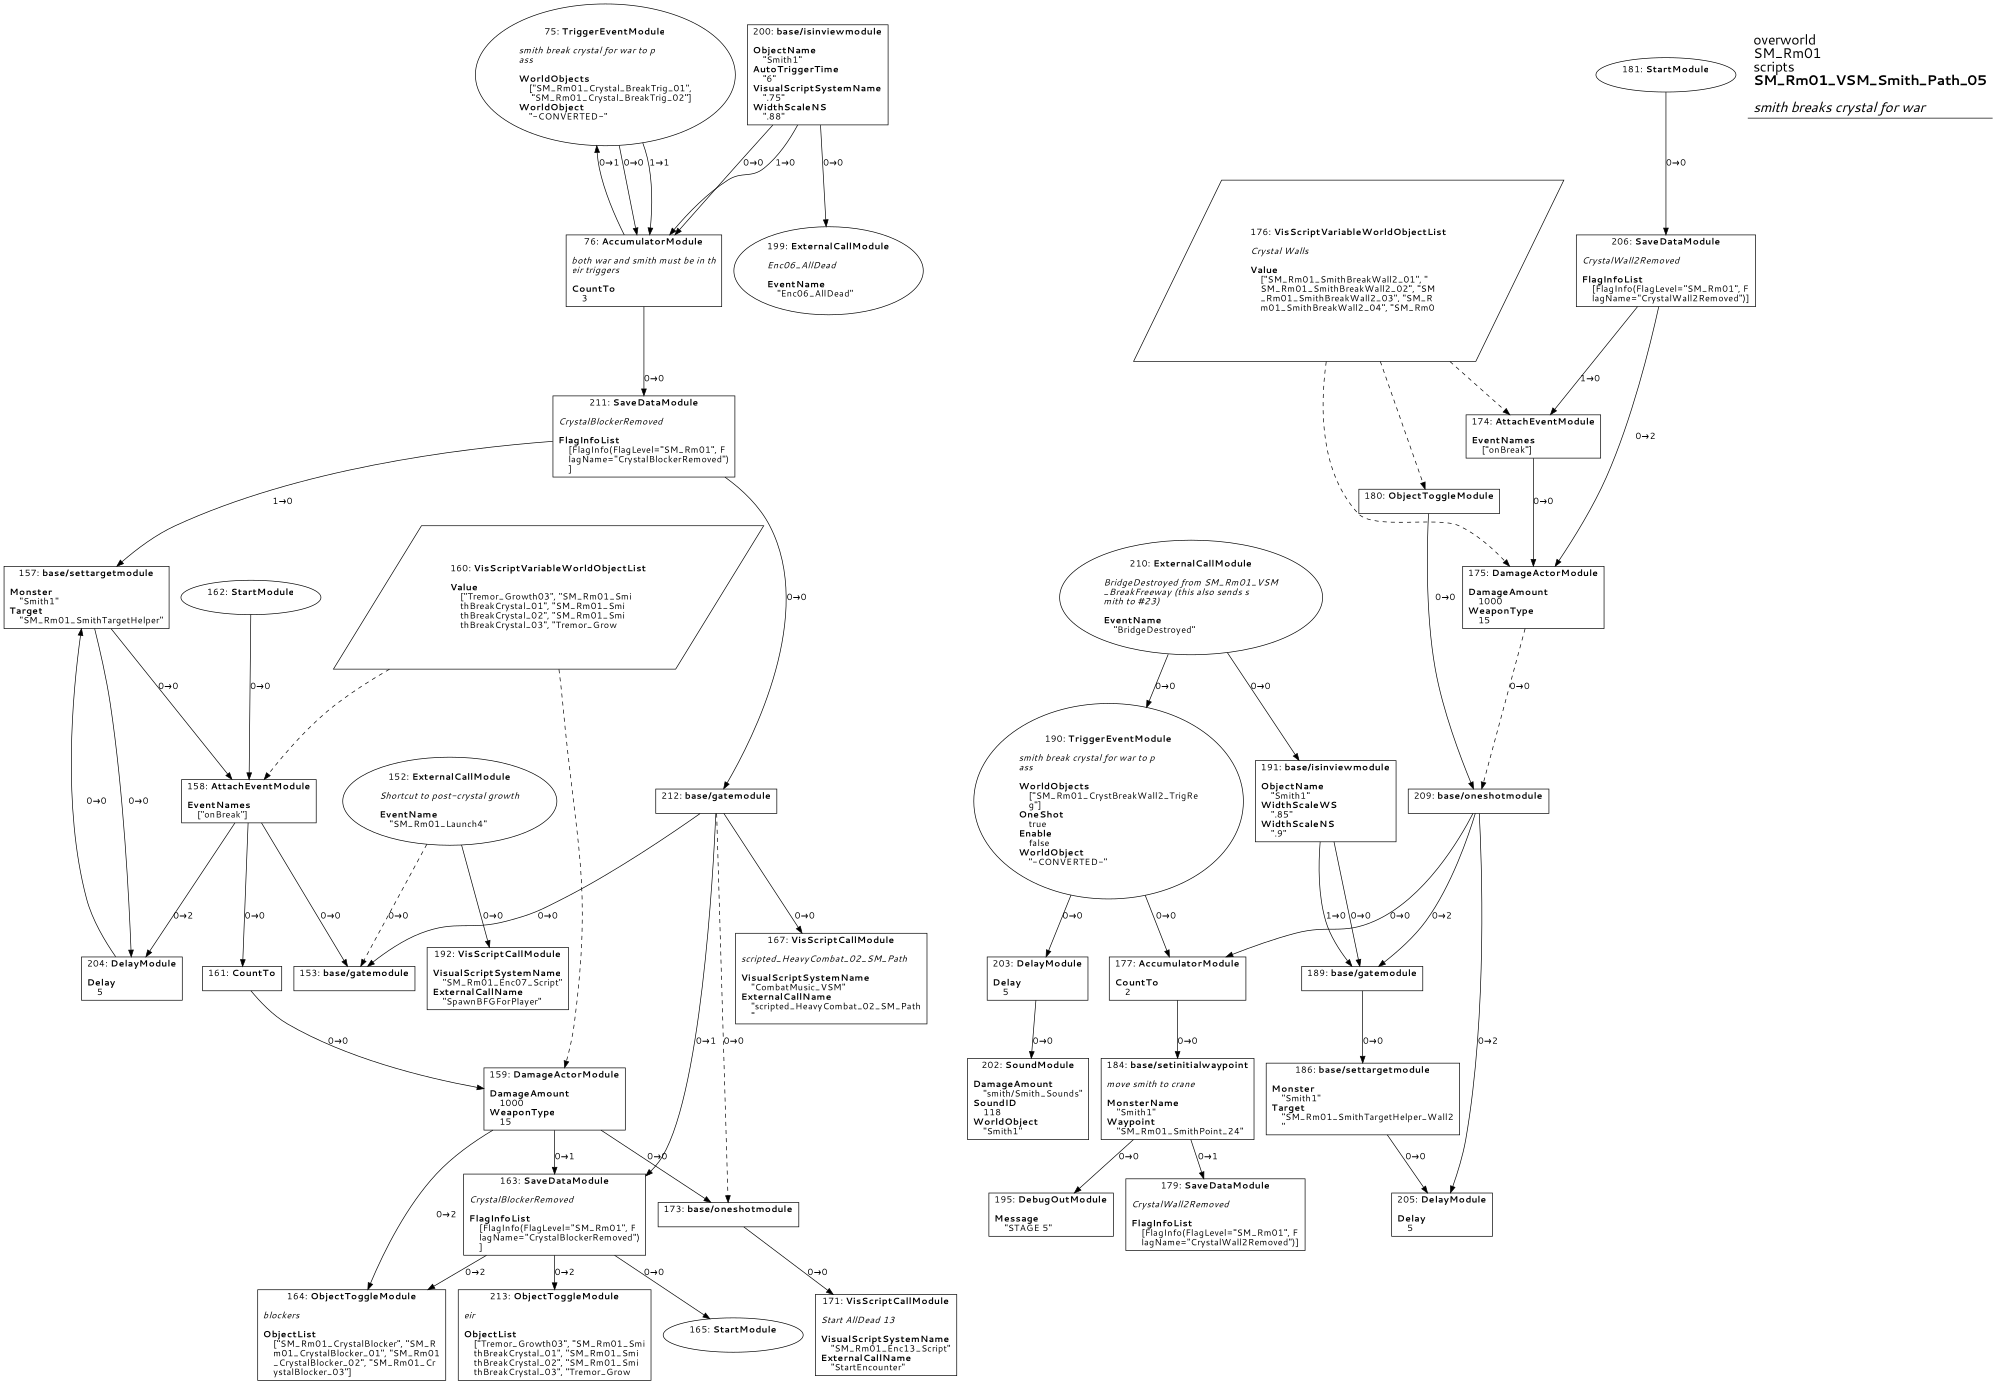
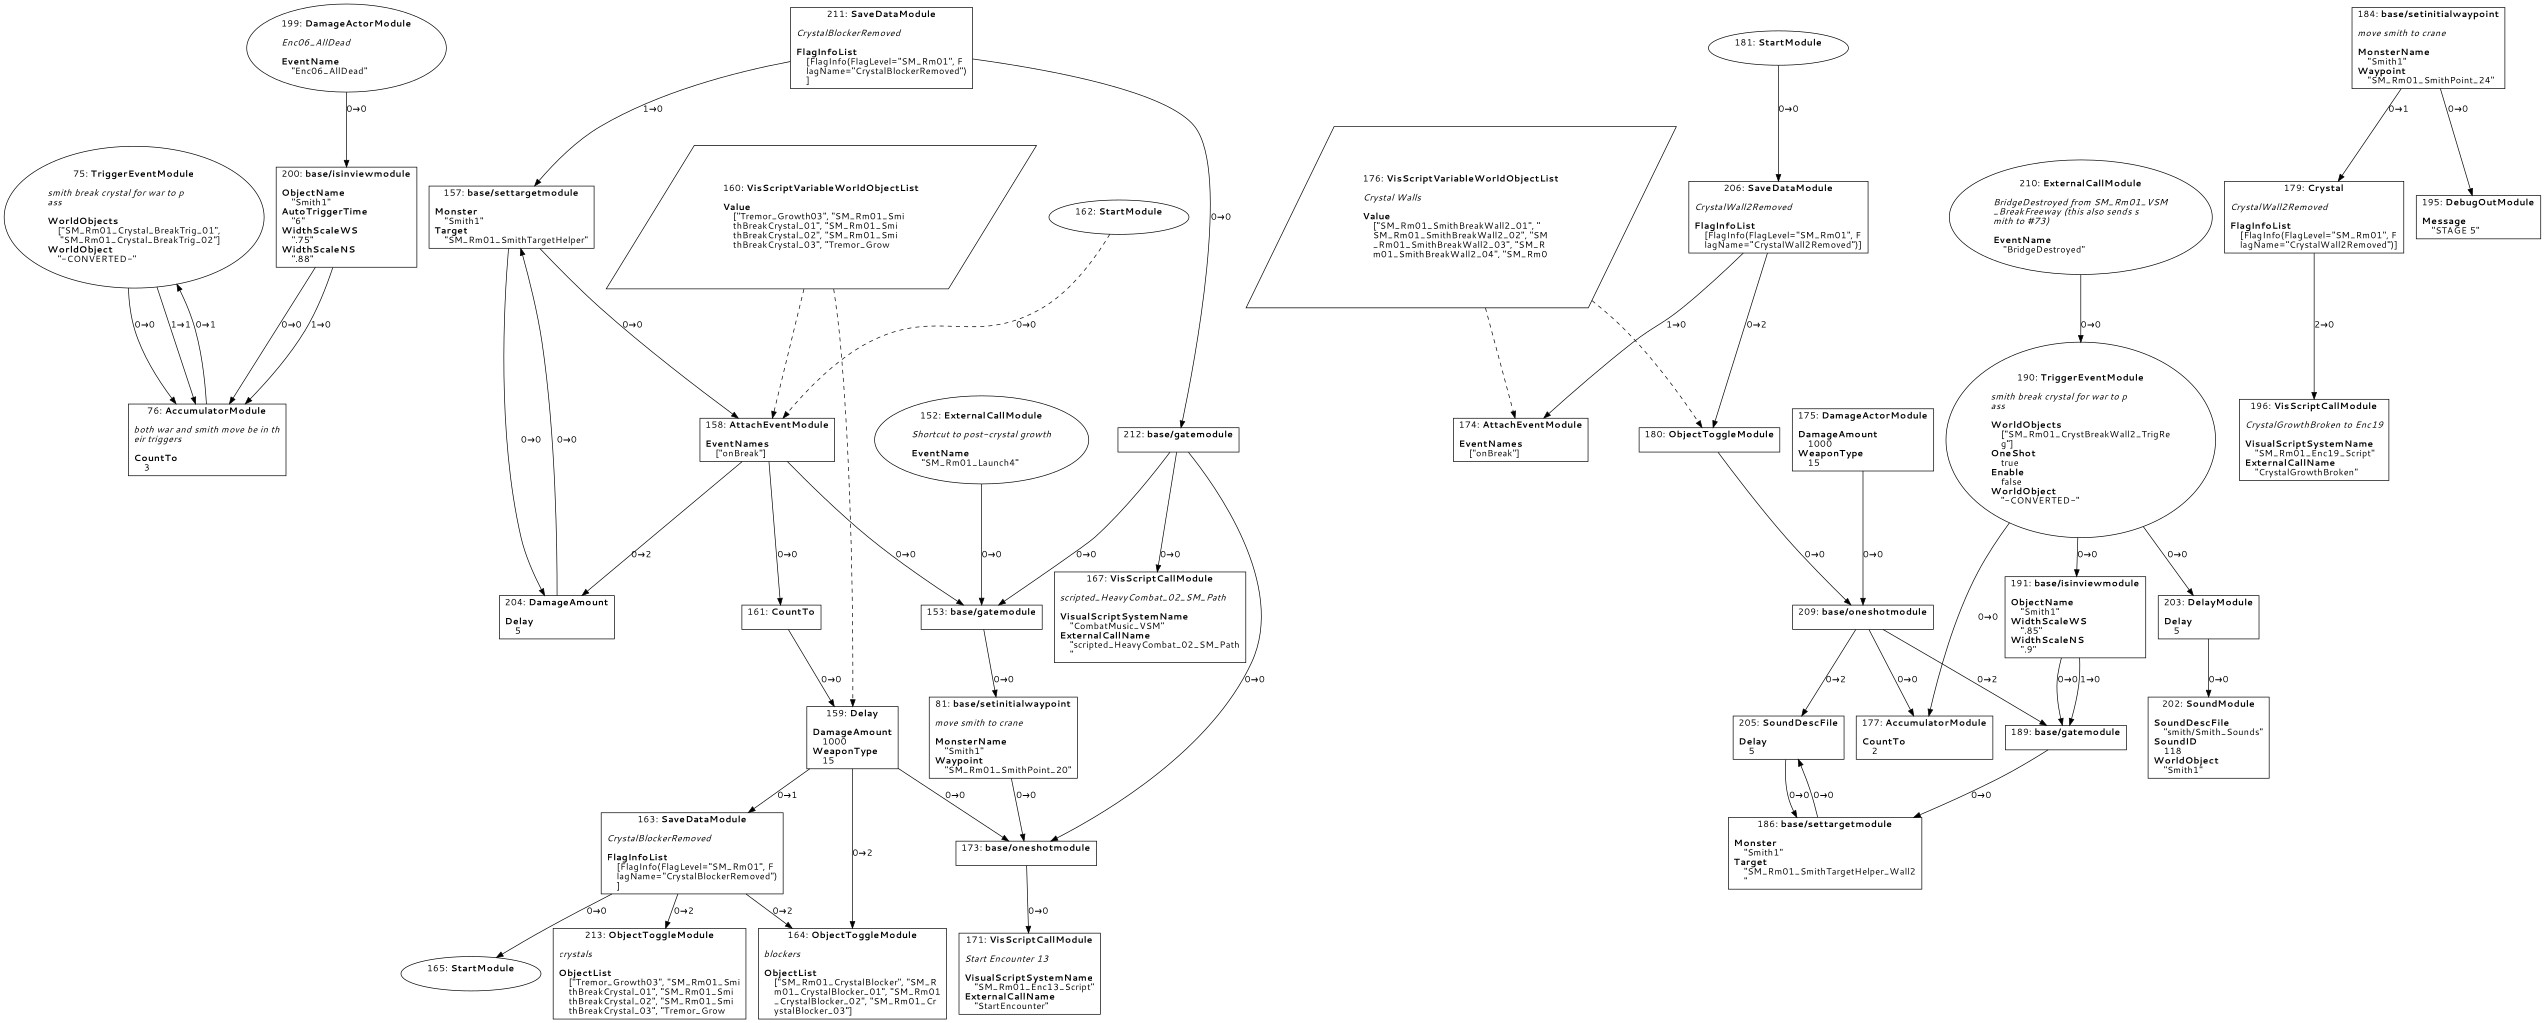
(1870, 75) -> none
(817, 88) -> (320, 231)
(823, 172) -> (347, 126)
(840, 246) -> (358, 24)
(644, 261) -> (207, 430)
(644, 348) -> none
(1622, 439) -> (1741, 337)
none -> (2314, 440)
(1533, 509) -> none
(1359, 514) -> none
(1132, 602) -> (2022, 221)
(250, 694) -> (952, 326)
(1261, 704) -> (2077, 554)
(1504, 705) -> (1863, 535)
none -> (1003, 738)
none -> (1786, 786)
(395, 902) -> (982, 541)
(144, 964) -> (569, 602)
(498, 979) -> none
(701, 997) -> none
(722, 1005) -> (1243, 678)
(1178, 1026) -> none
(566, 1075) -> (864, 713)
(1013, 1084) -> (2192, 723)
(1227, 1186) -> (2326, 188)
(1454, 1200) -> (1800, 723)
(469, 1315) -> (575, 954)
(858, 1320) -> (1007, 959)
